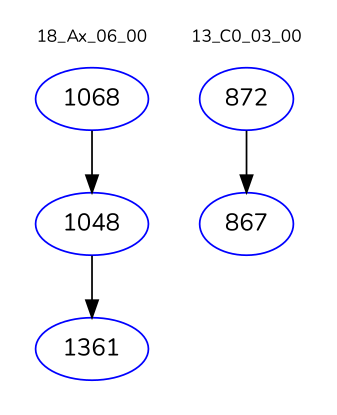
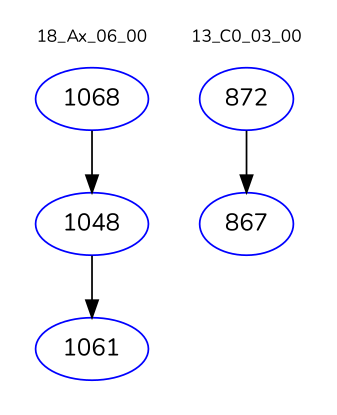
(92, 349) -> (92, 349)
